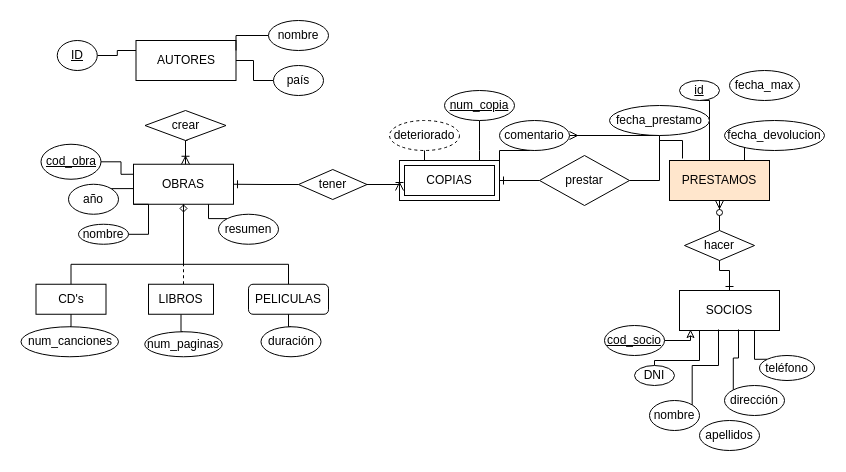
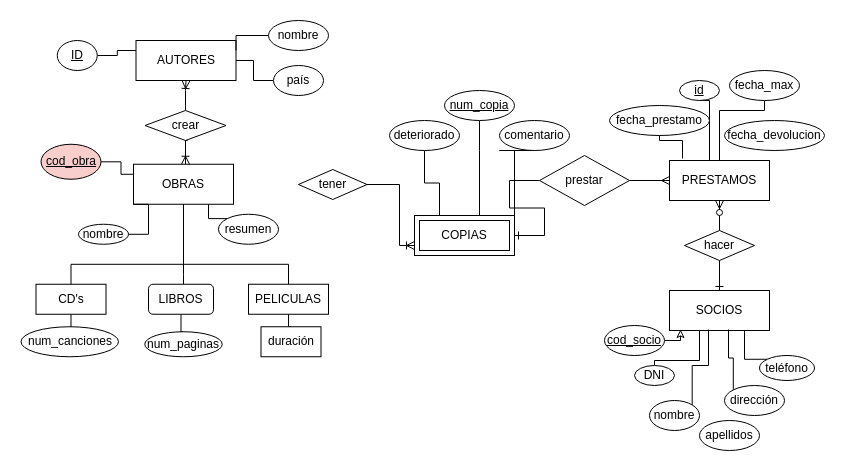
none -> (186, 96)
none -> (723, 111)
(425, 136) -> (425, 136)
(610, 136) -> (664, 181)
(745, 152) -> none
(71, 162) -> (71, 162)
(450, 181) -> (465, 236)
(720, 181) -> (720, 181)
(266, 185) -> none
(123, 189) -> none
(94, 199) -> none
(181, 264) -> (181, 264)
(184, 274) -> (184, 274)
(181, 299) -> (181, 299)
(289, 299) -> (289, 299)
(730, 311) -> (720, 311)
(291, 342) -> (291, 342)
